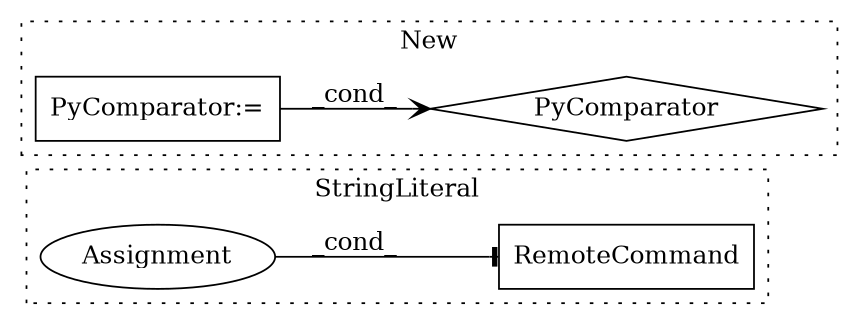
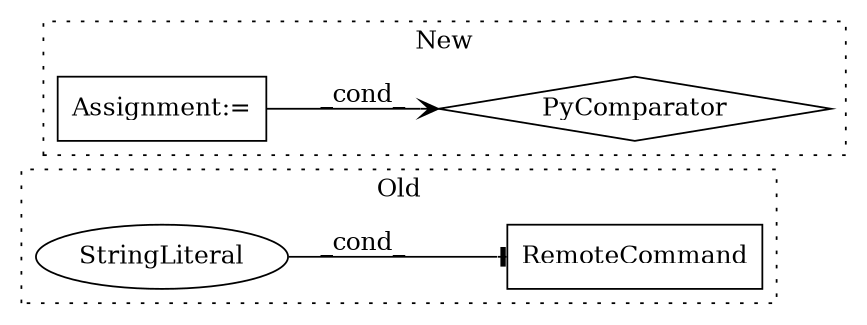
(158, 109) -> (162, 109)
(397, 190) -> (399, 190)
(158, 257) -> (162, 257)
